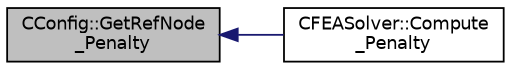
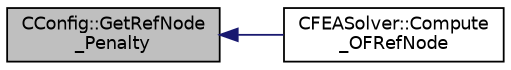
(394, 35) -> (394, 35)
